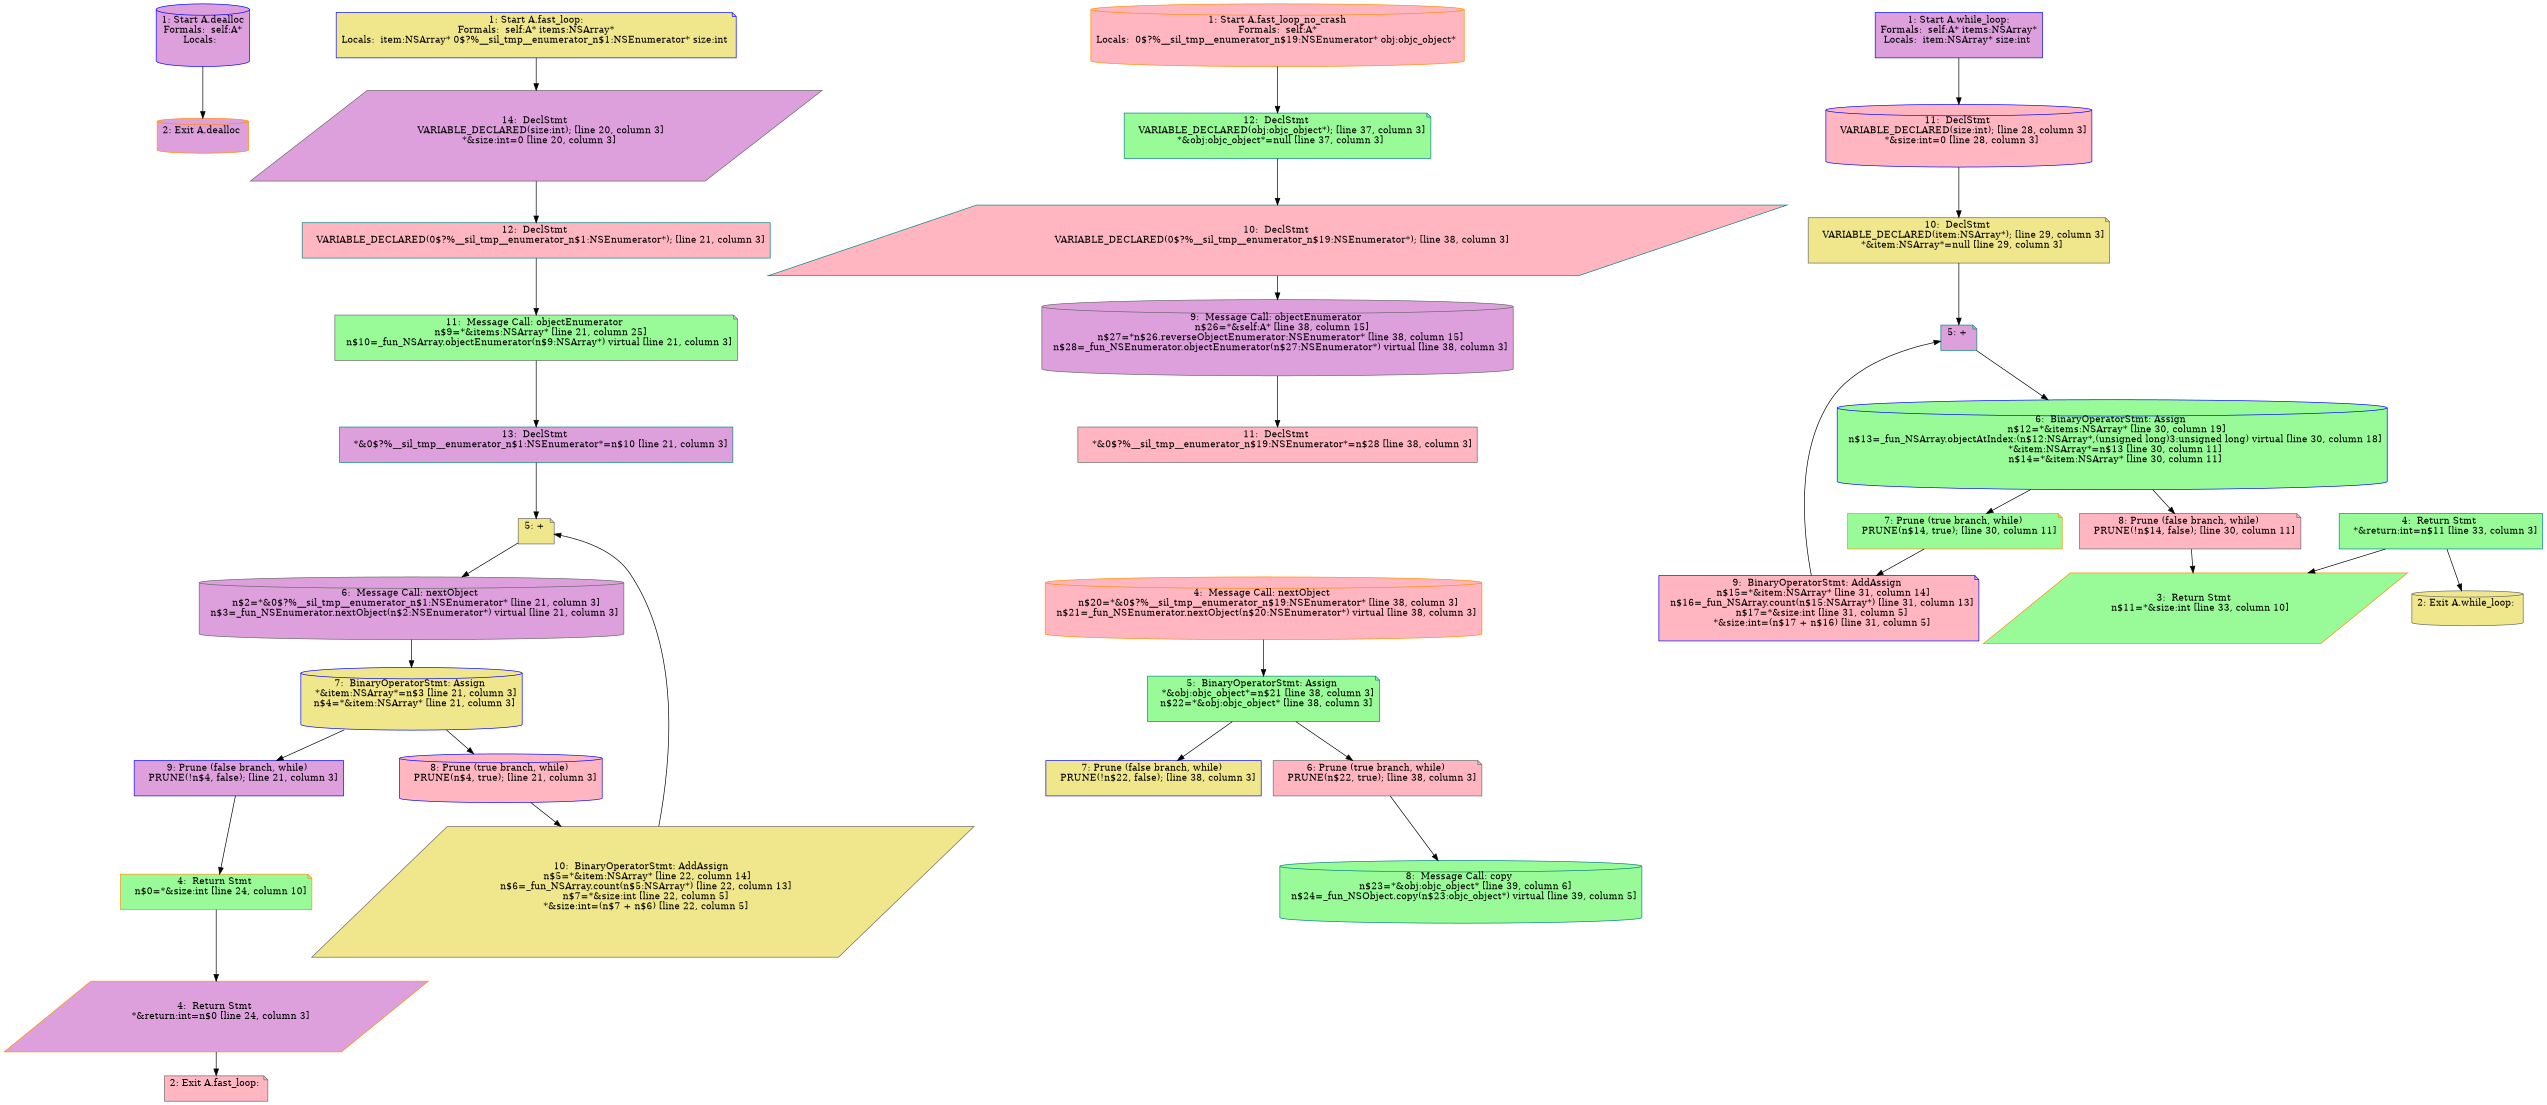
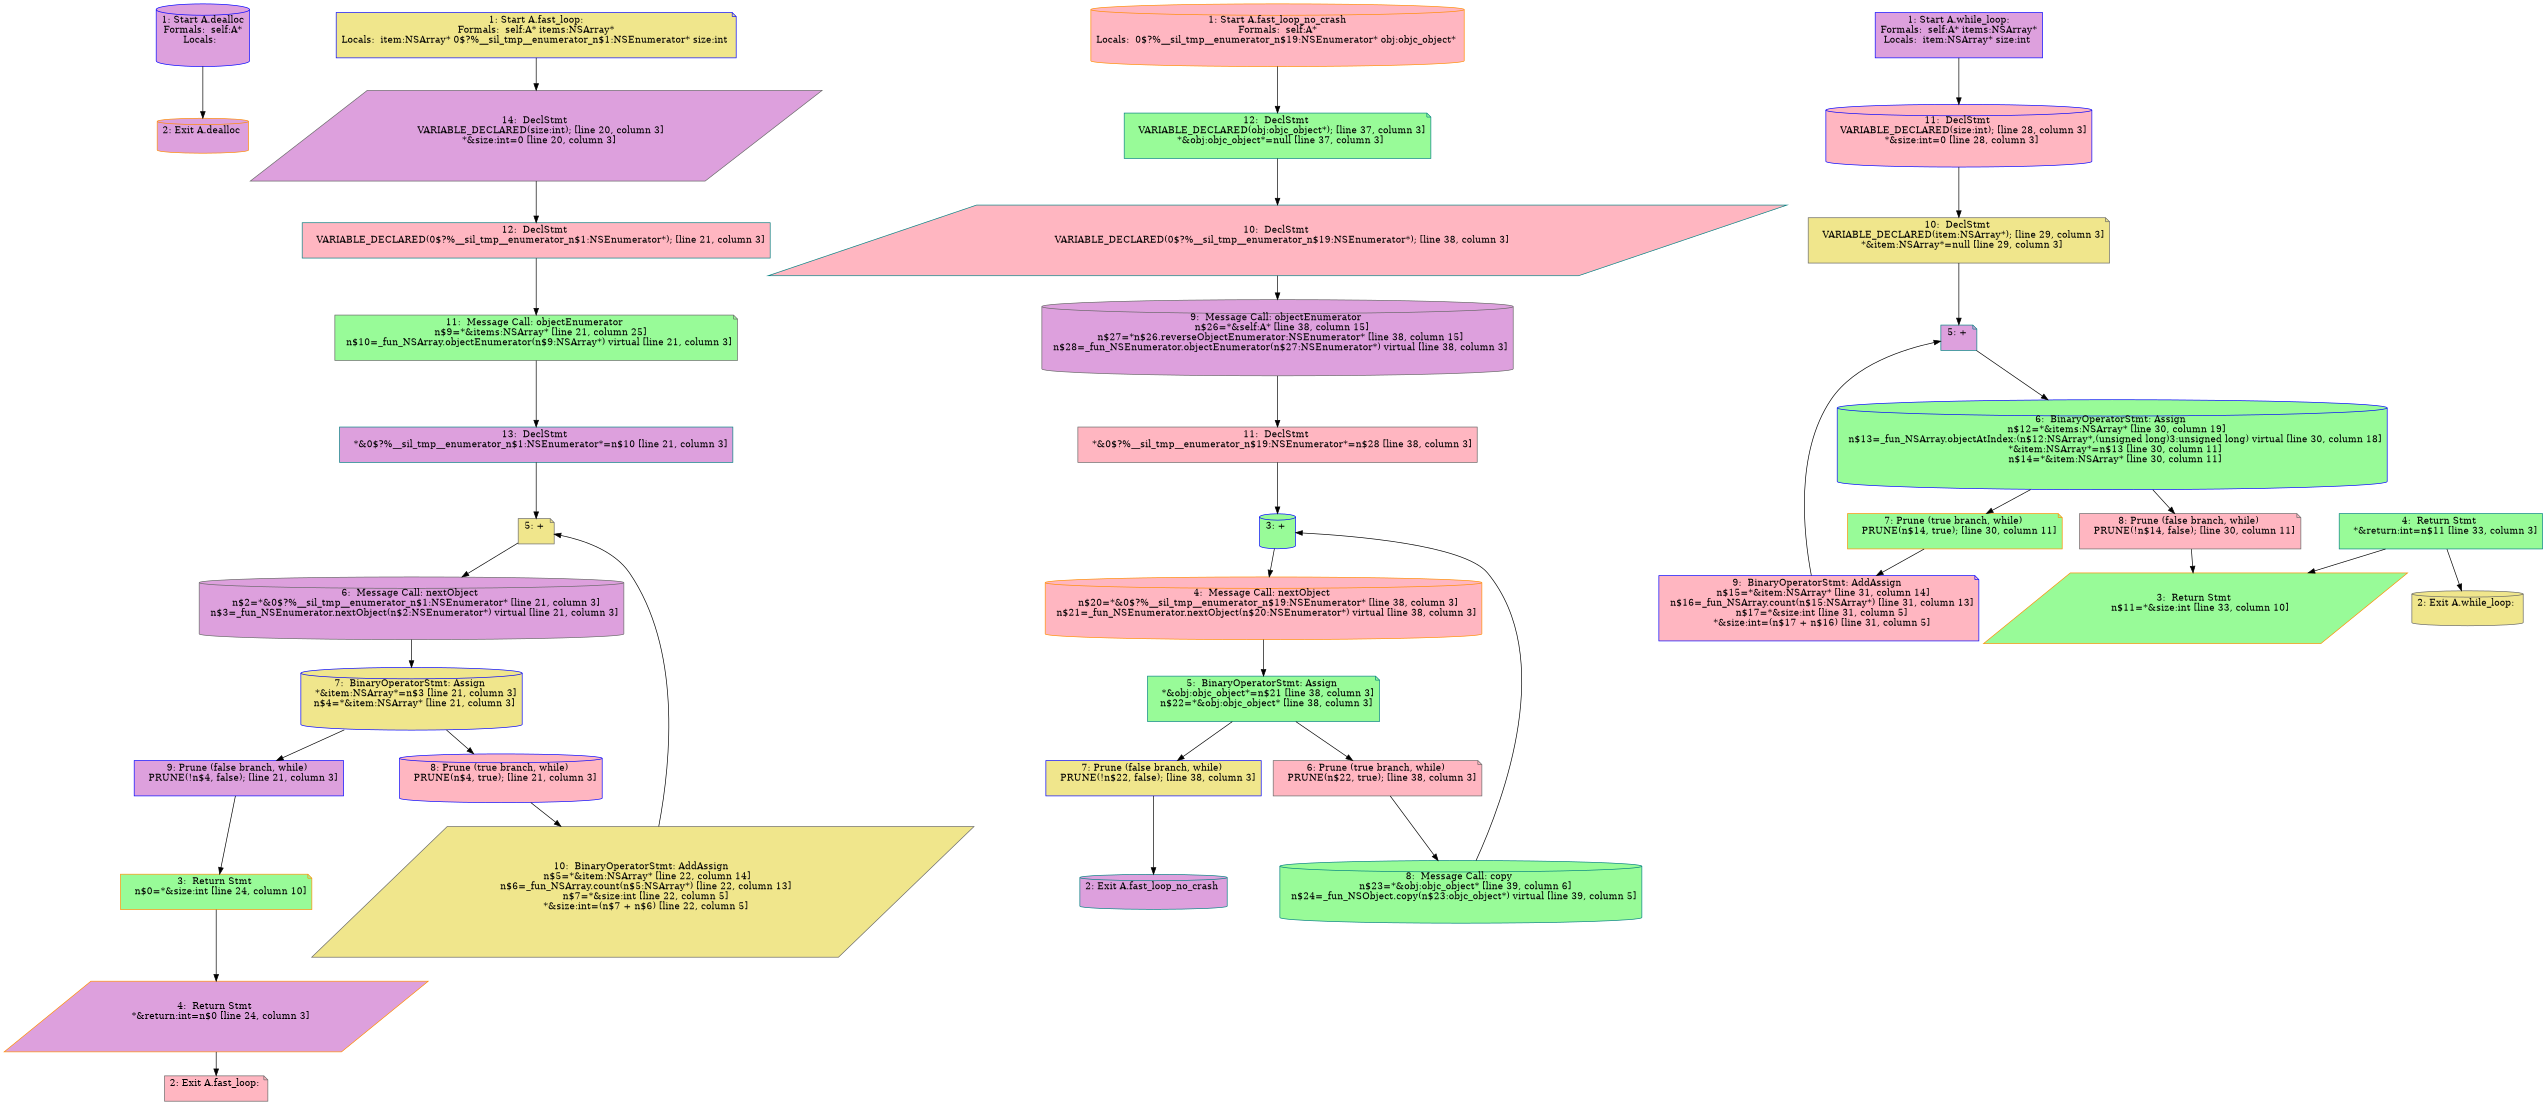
none -> (1278, 531)
(216, 892) -> (216, 892)
none -> (1154, 892)
